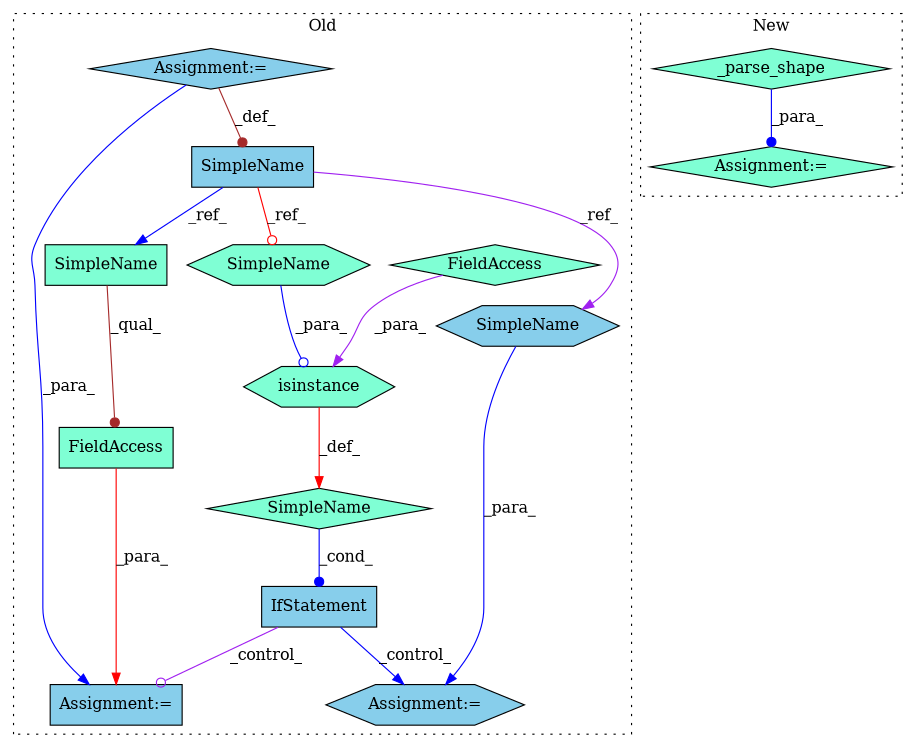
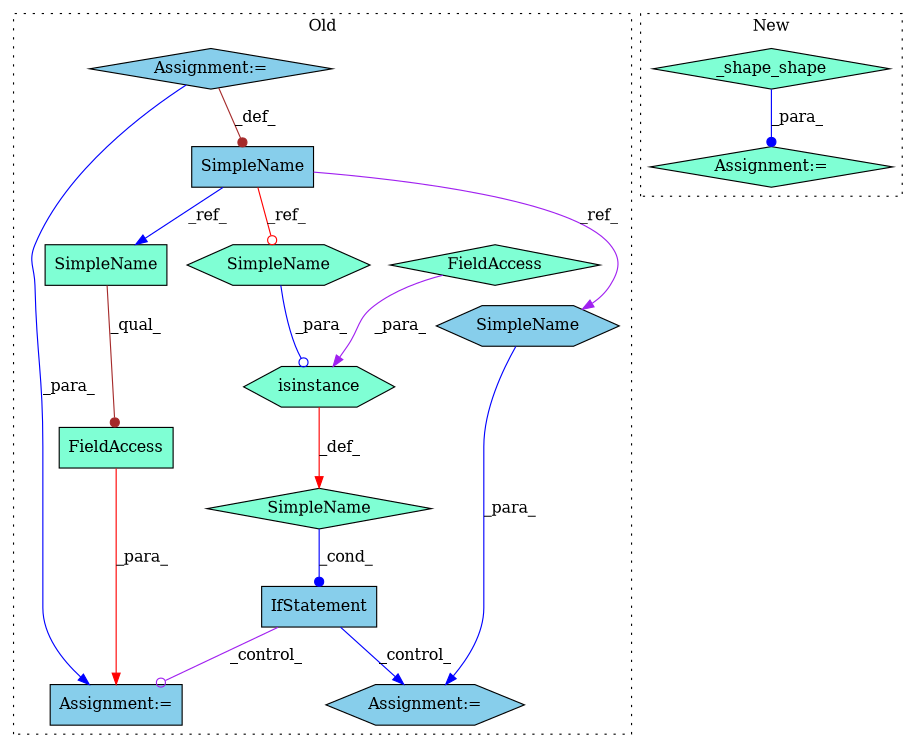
(771, 69) -> (771, 69)
